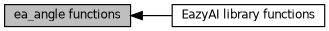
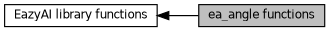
(157, 16) -> (184, 16)
